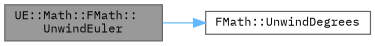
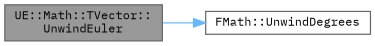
(84, 23) -> (84, 23)
